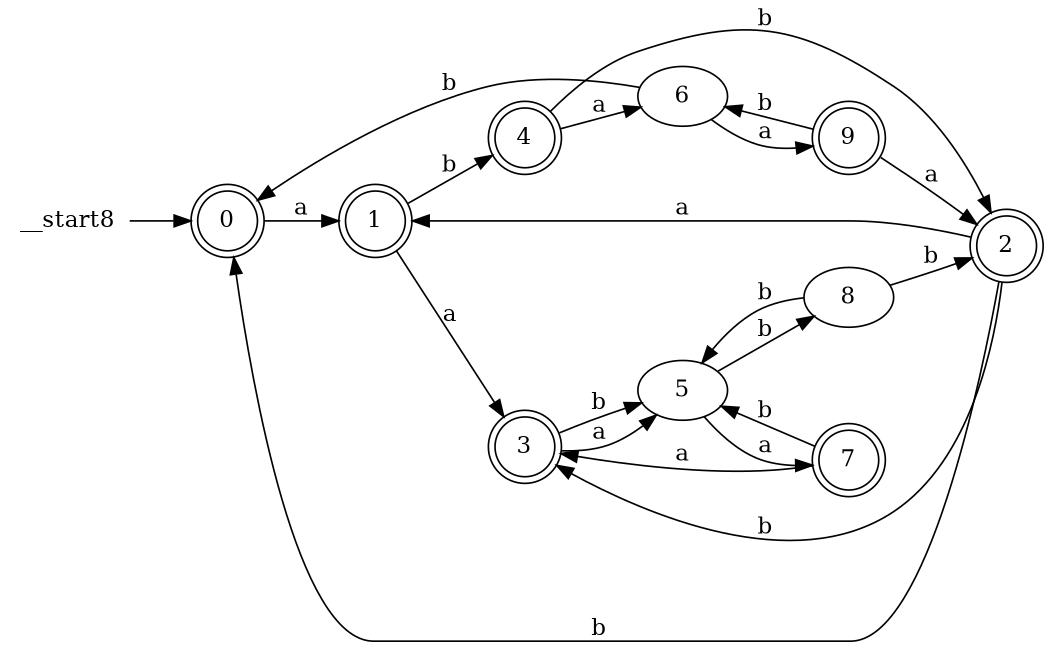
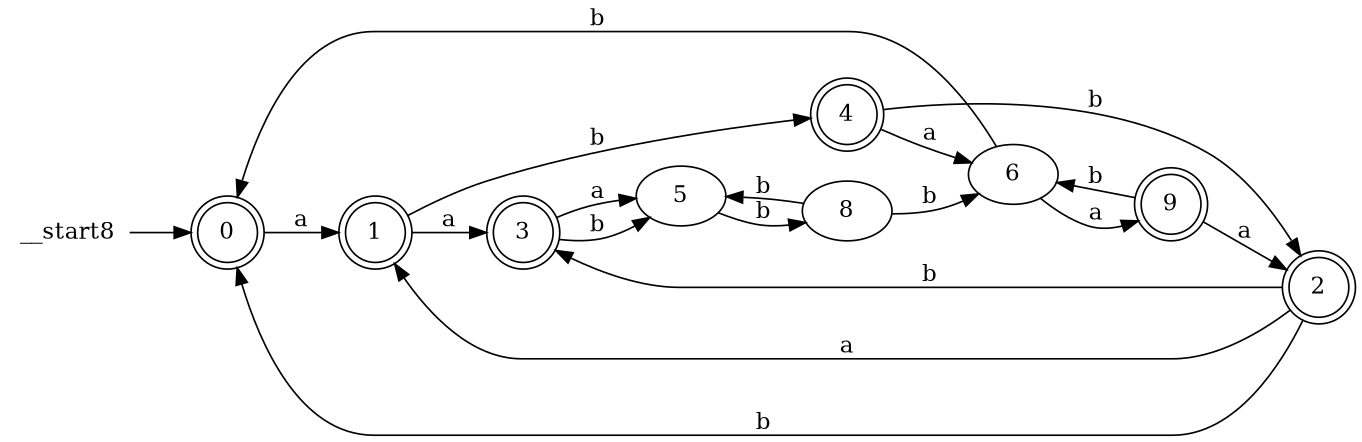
(923, 275) -> (928, 211)
(849, 460) -> none
